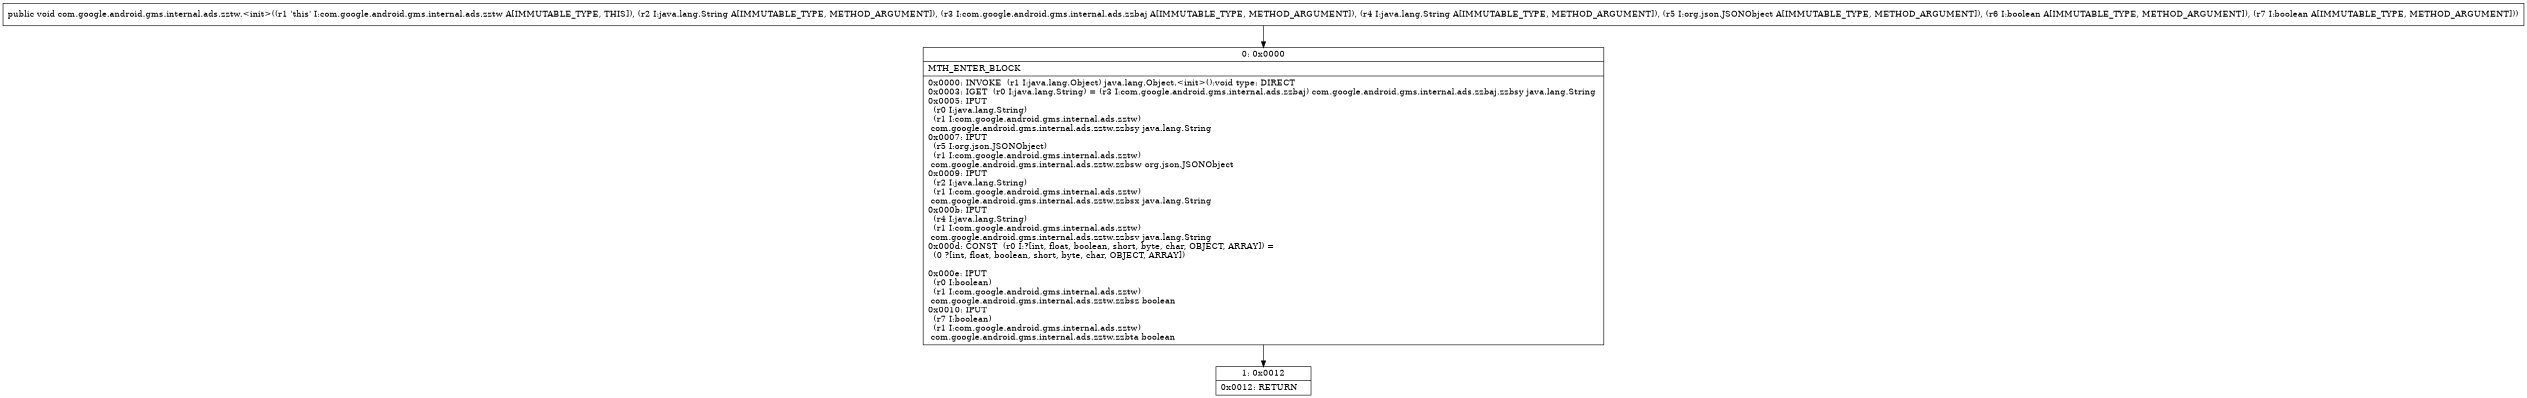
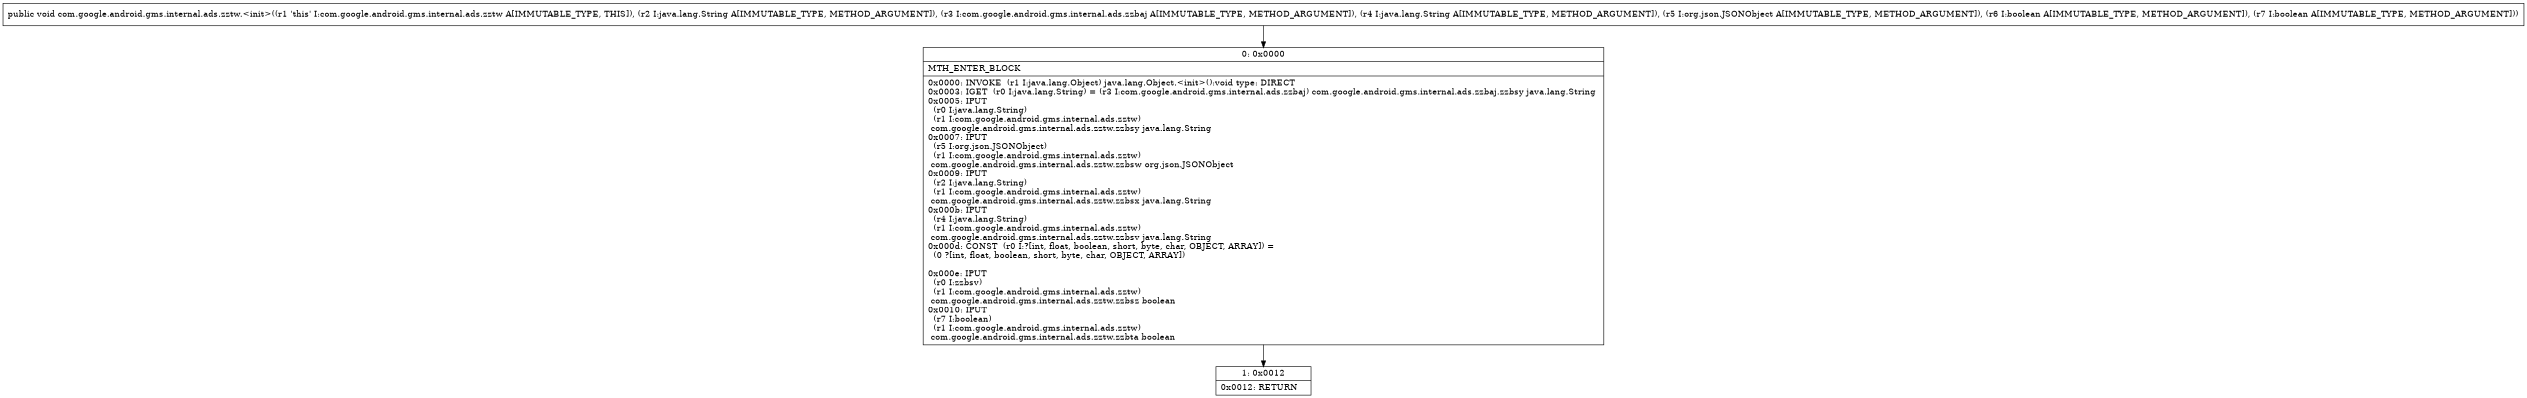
(960, 283) -> (955, 283)
